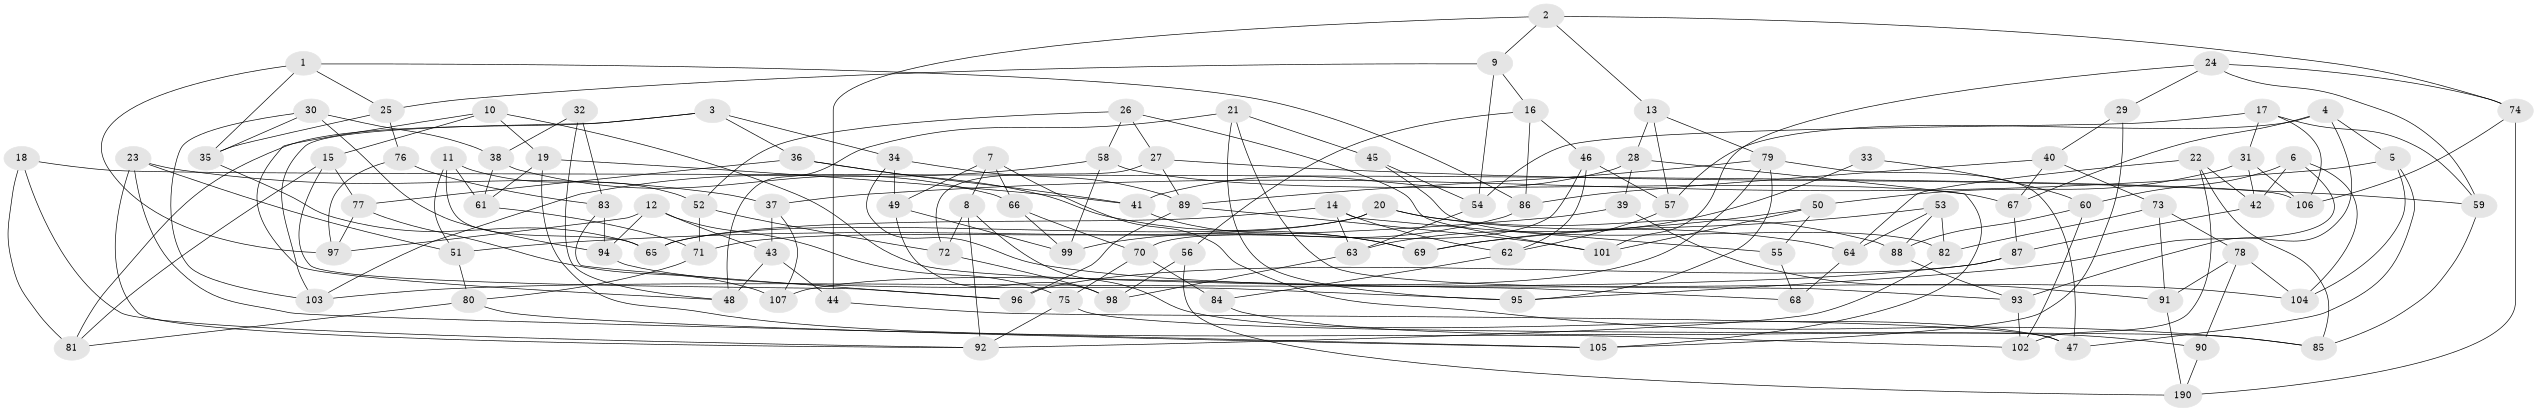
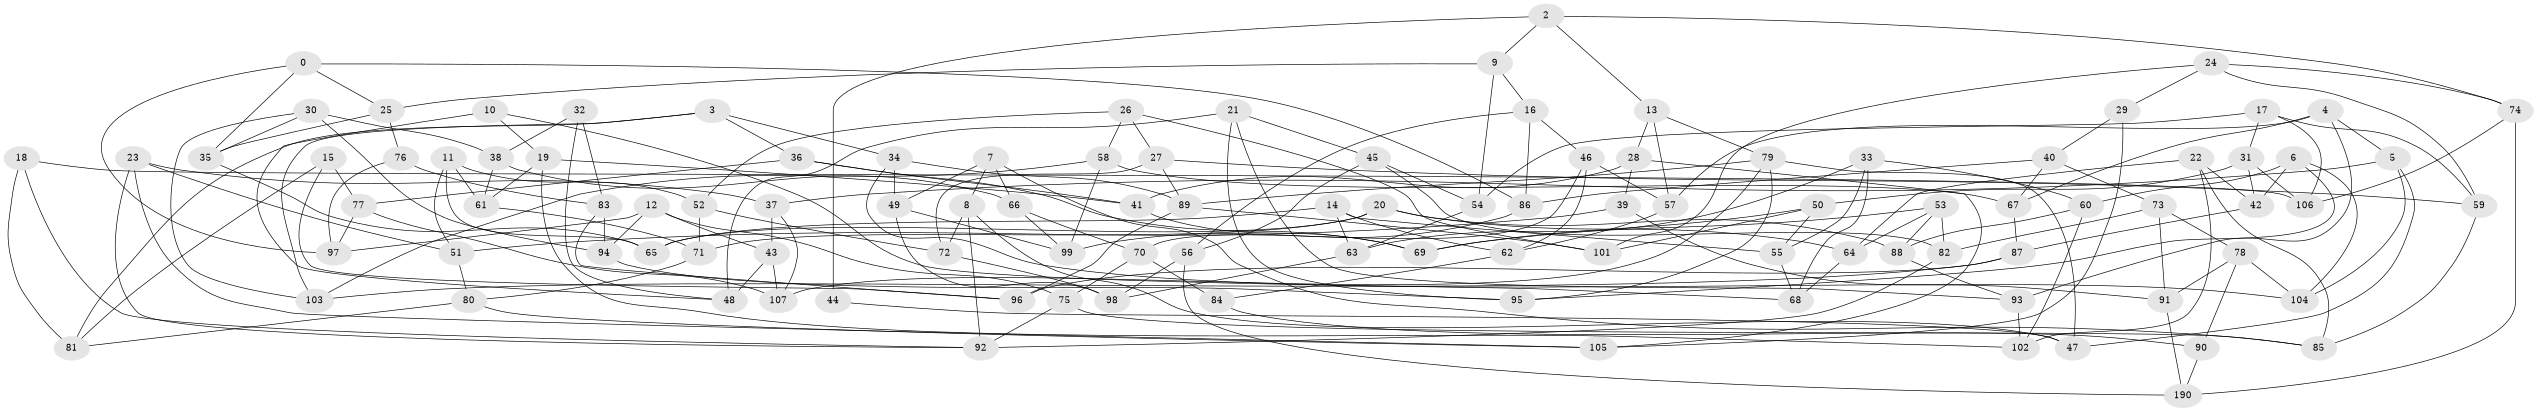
(303, 63) -> (303, 63)
(406, 136) -> none
none -> (1295, 206)
none -> (1836, 223)
none -> (1847, 229)
(803, 277) -> (775, 277)
